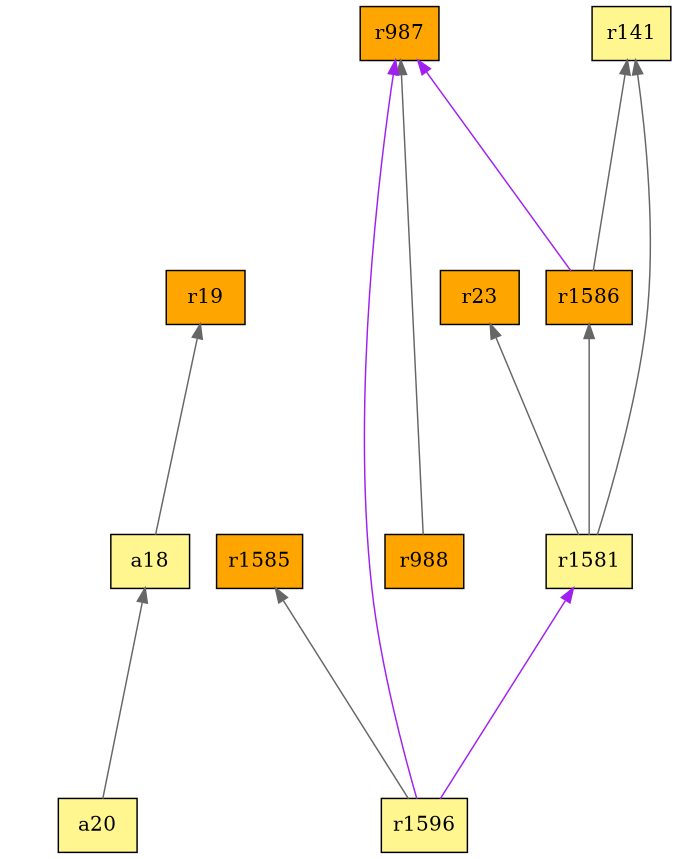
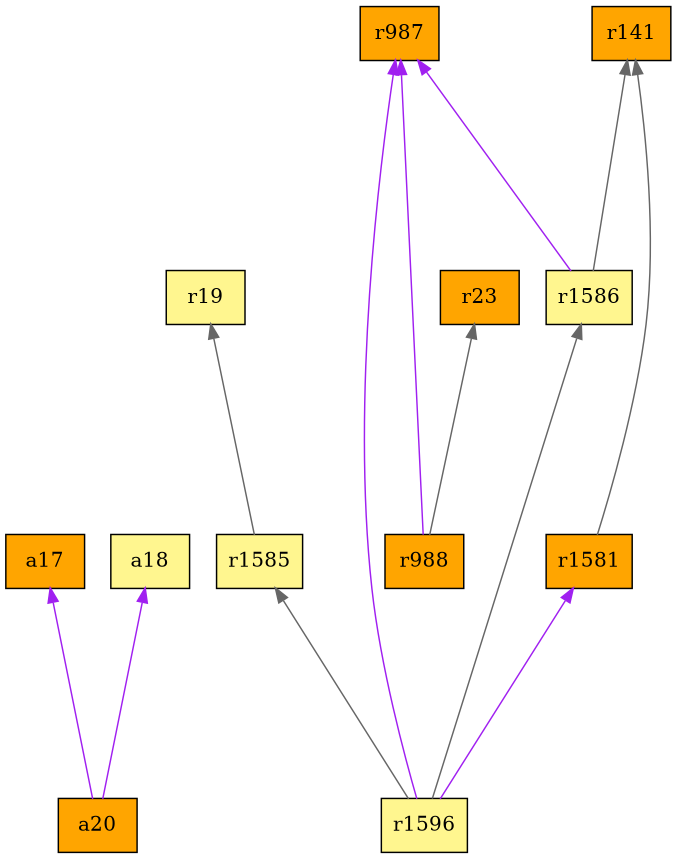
(631, 34) -> (631, 34)
(206, 298) -> (206, 298)
(589, 298) -> (589, 298)
(412, 305) -> (412, 305)
(176, 437) -> (234, 437)
(537, 437) -> (451, 437)
(589, 437) -> (505, 569)
none -> (45, 561)
(260, 561) -> (260, 561)
(589, 561) -> (589, 561)
(122, 701) -> (122, 701)
(98, 825) -> (98, 825)
